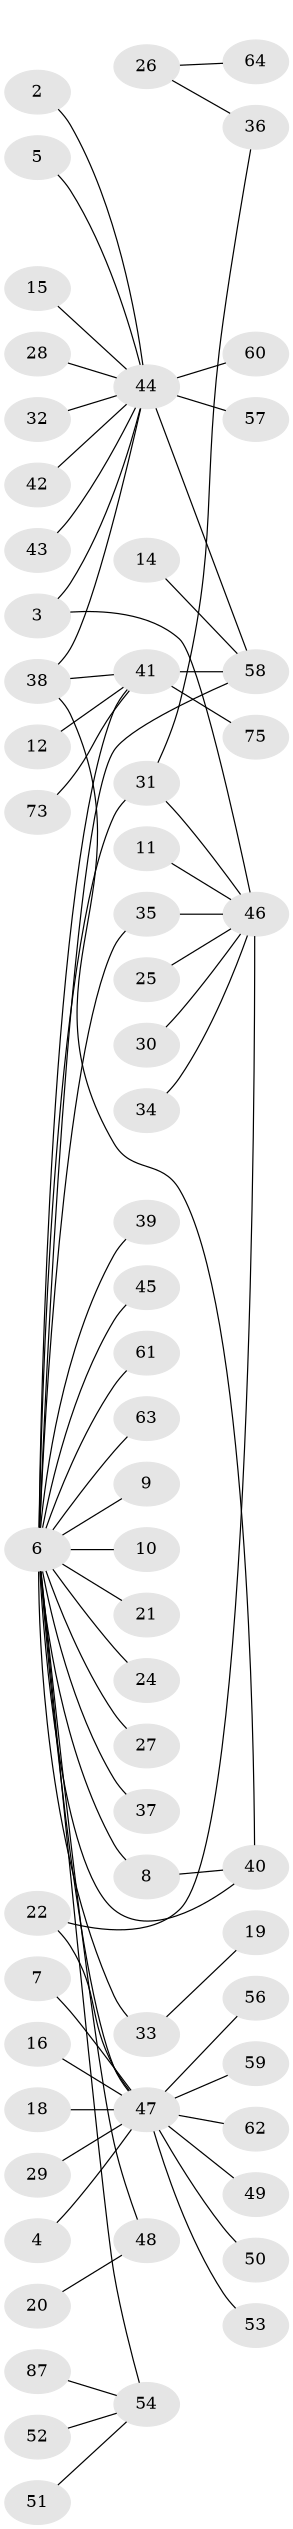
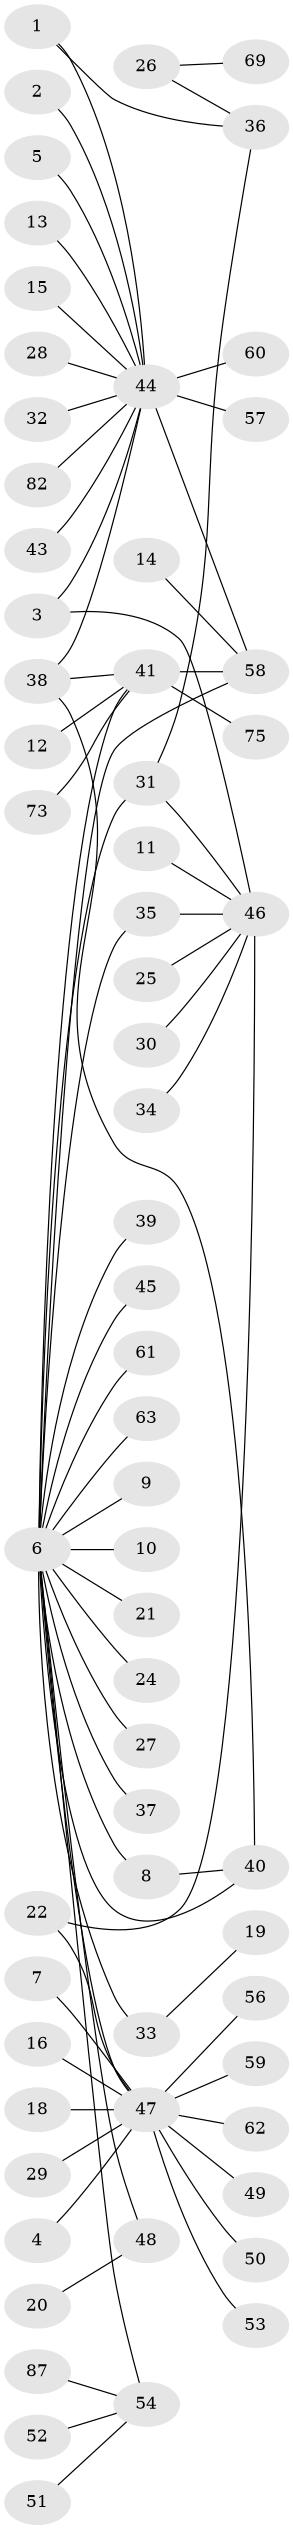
none -> (38, 27)
(256, 62) -> (256, 62)
none -> (38, 223)
(38, 485) -> (38, 485)
